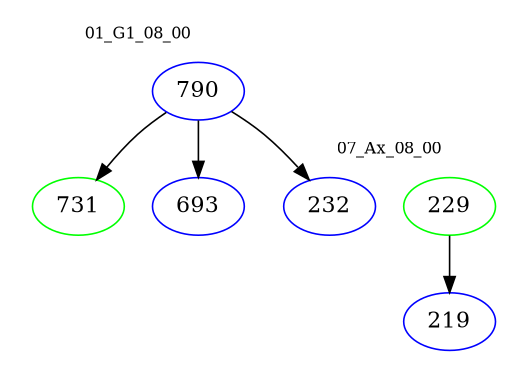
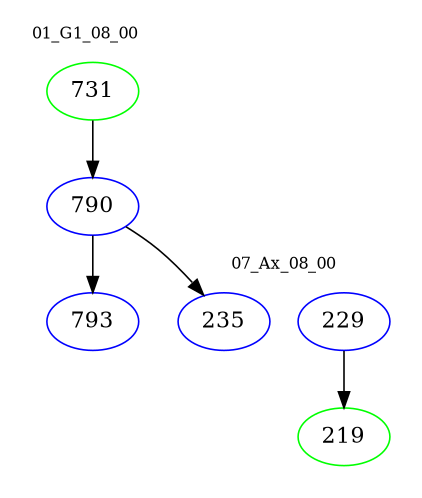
(134, 137) -> (93, 141)
(198, 206) -> (93, 322)
(330, 206) -> (224, 322)
(450, 206) -> (344, 322)
(450, 322) -> (344, 437)
